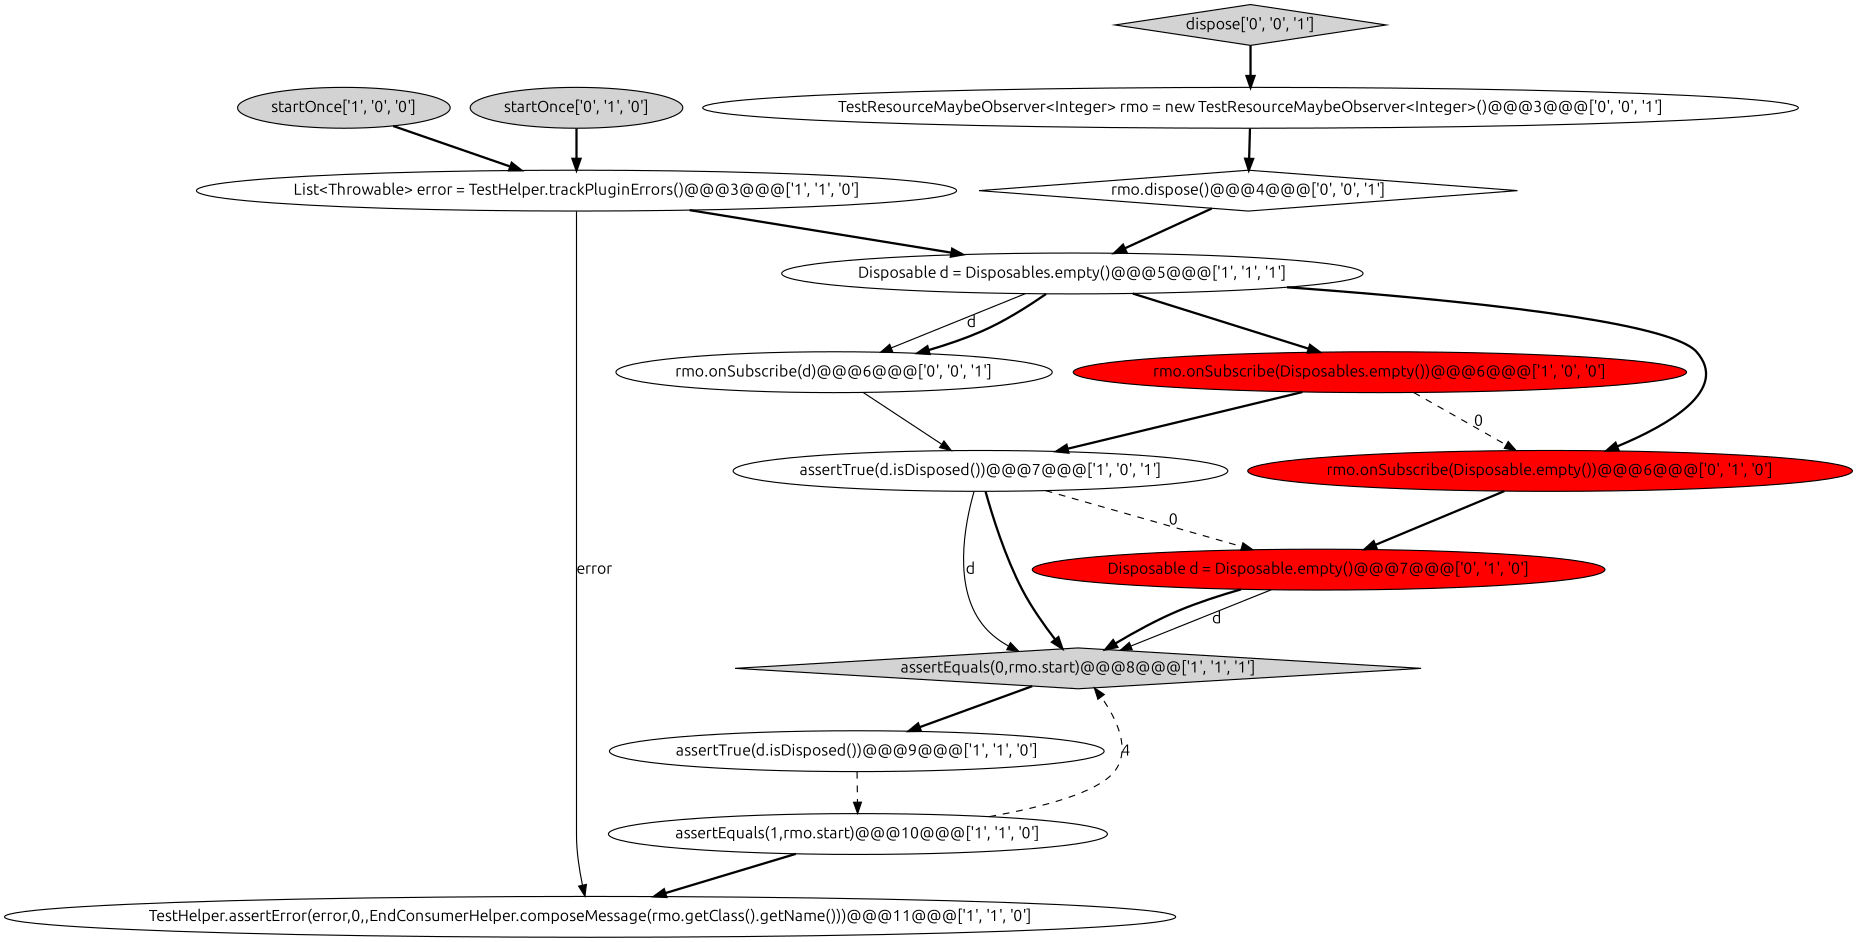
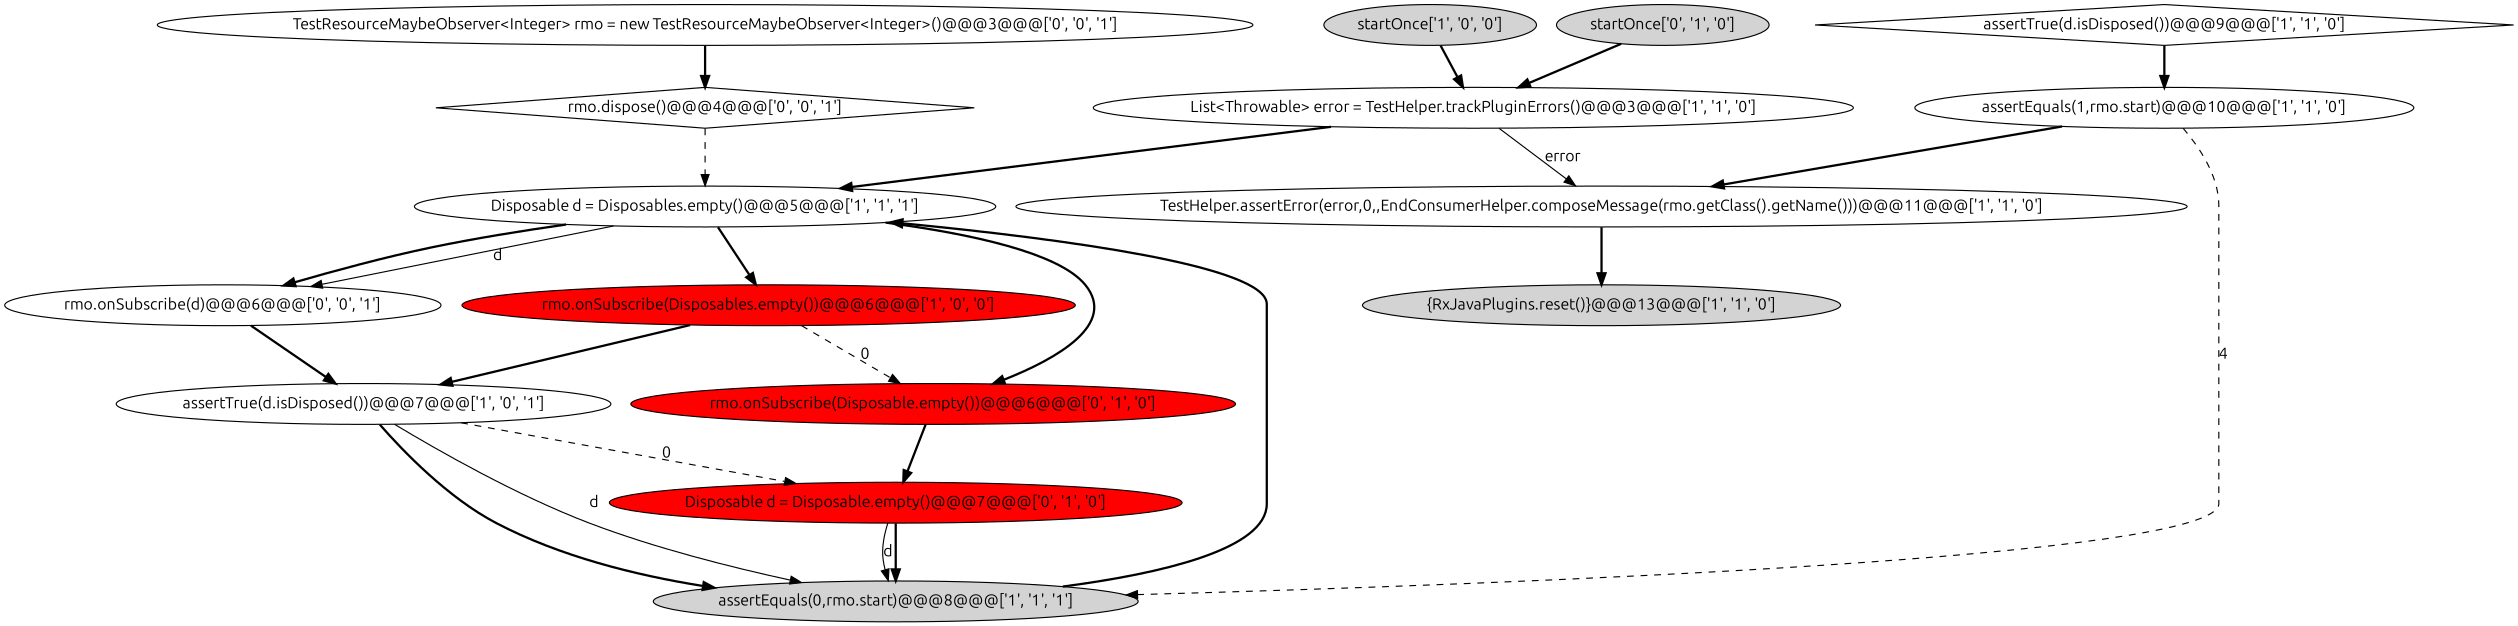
(1251, 25) -> none
(1168, 228) -> (705, 151)
none -> (1602, 305)
(902, 418) -> (288, 351)
(1078, 668) -> (896, 601)
(976, 707) -> (1267, 330)
(857, 751) -> (2164, 25)
(857, 787) -> (2164, 61)
